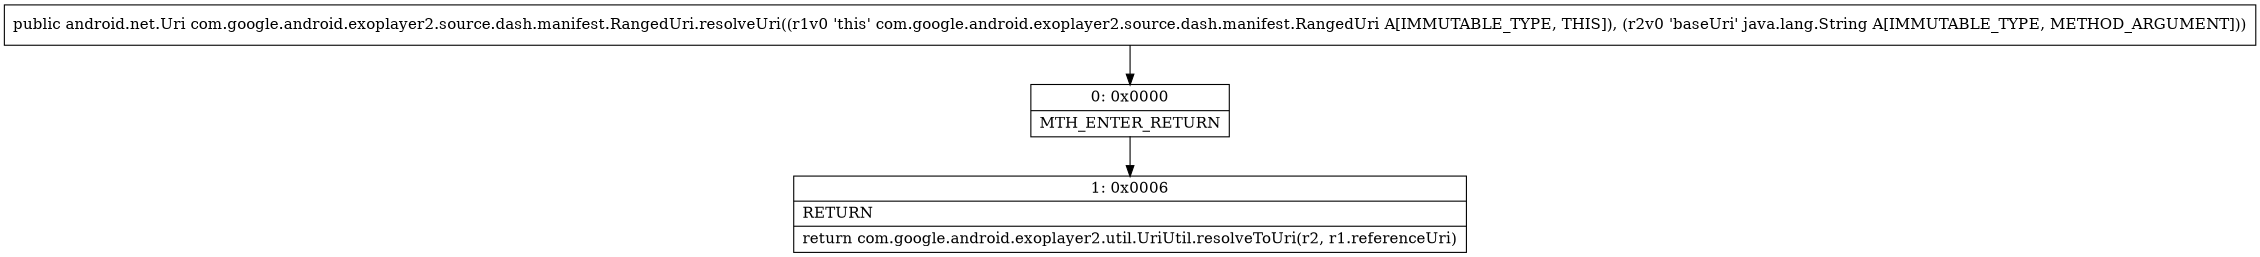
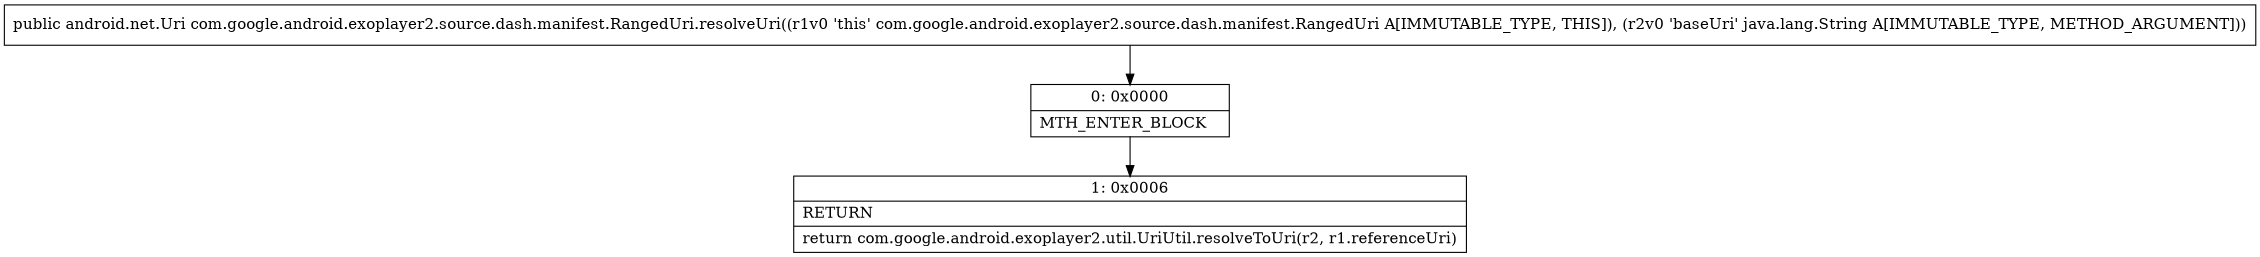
(1130, 123) -> (1124, 123)
